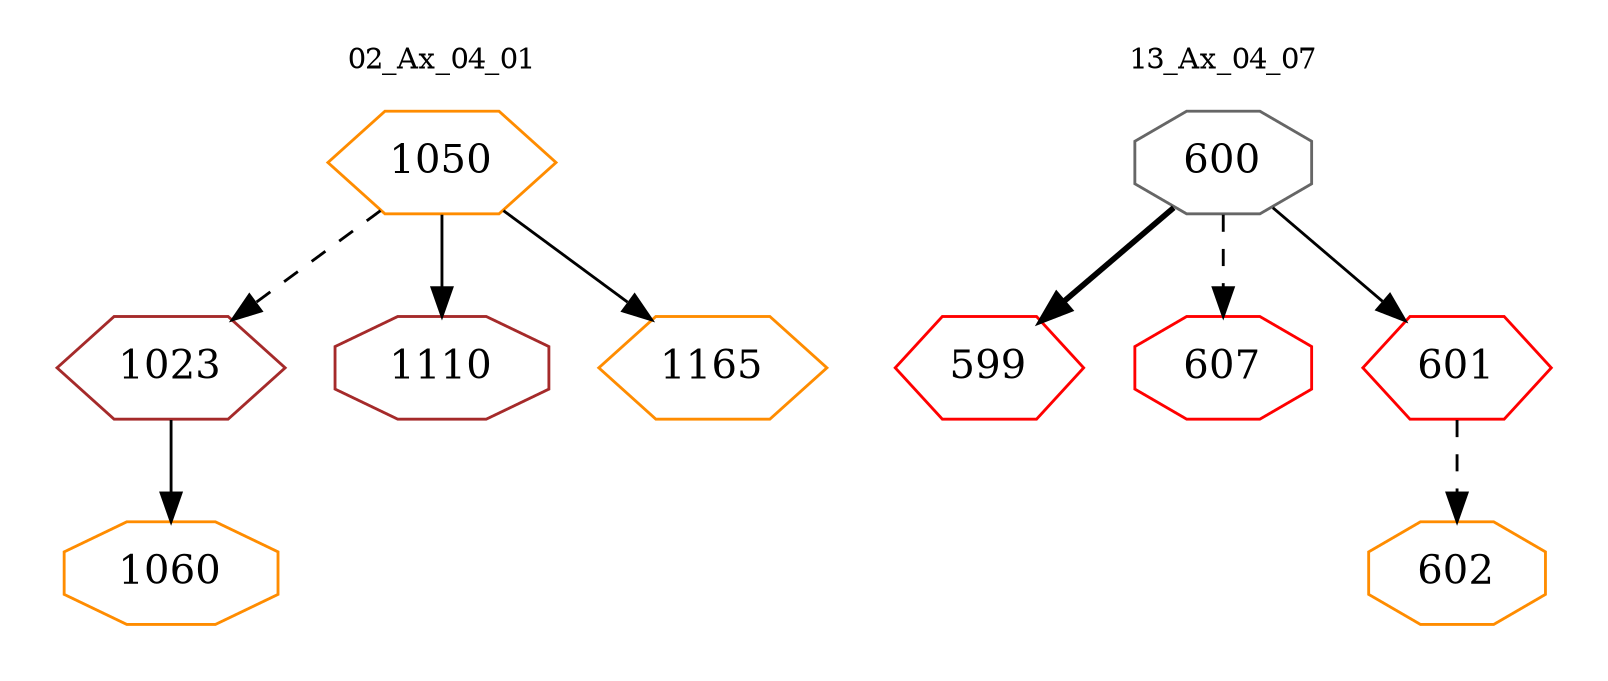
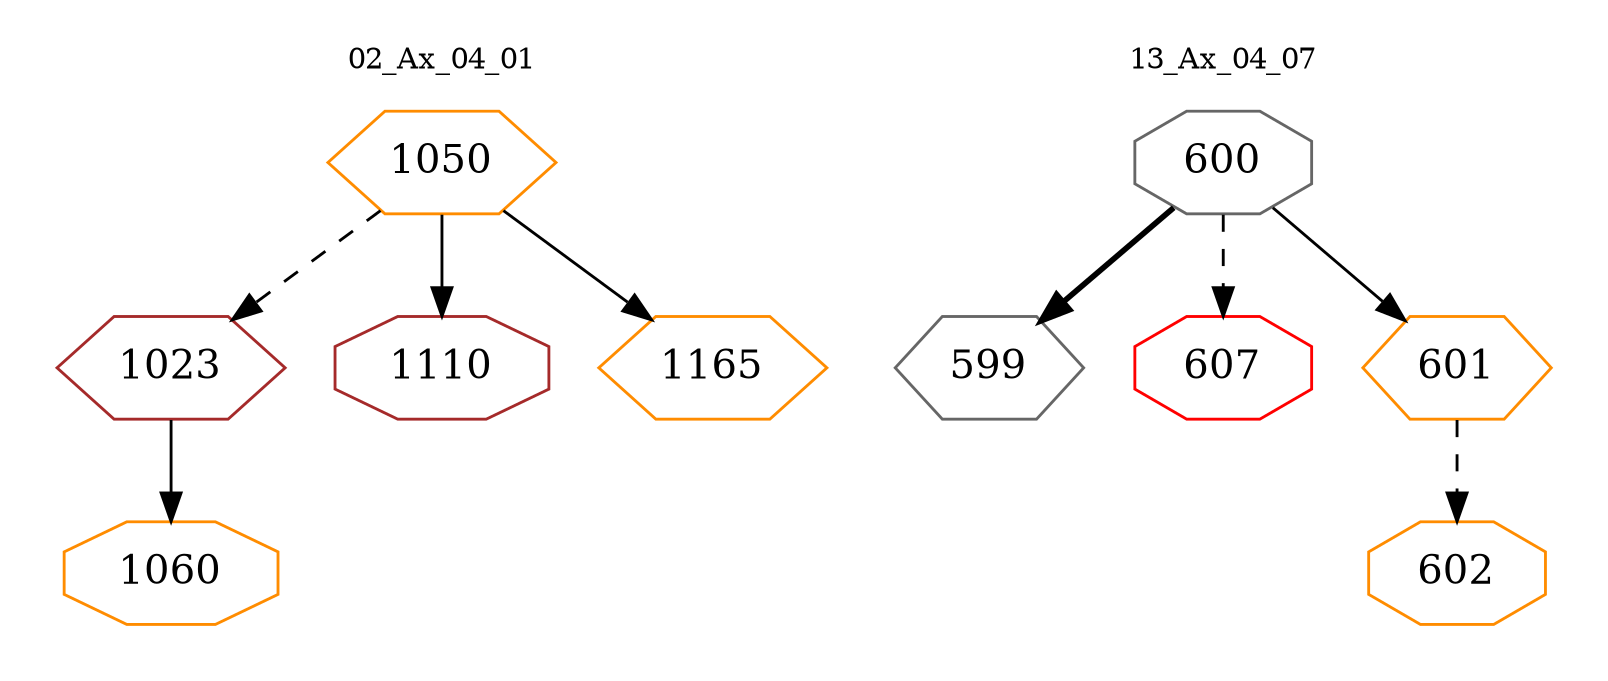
(989, 368) -> (989, 368)
(1457, 368) -> (1457, 368)
